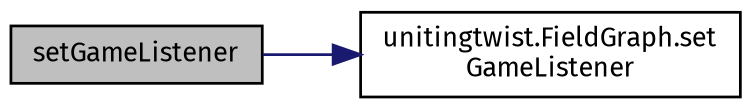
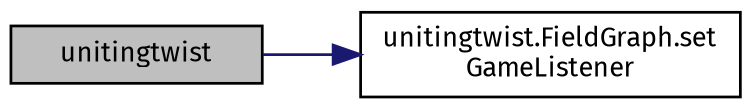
(137, 55) -> (137, 55)
